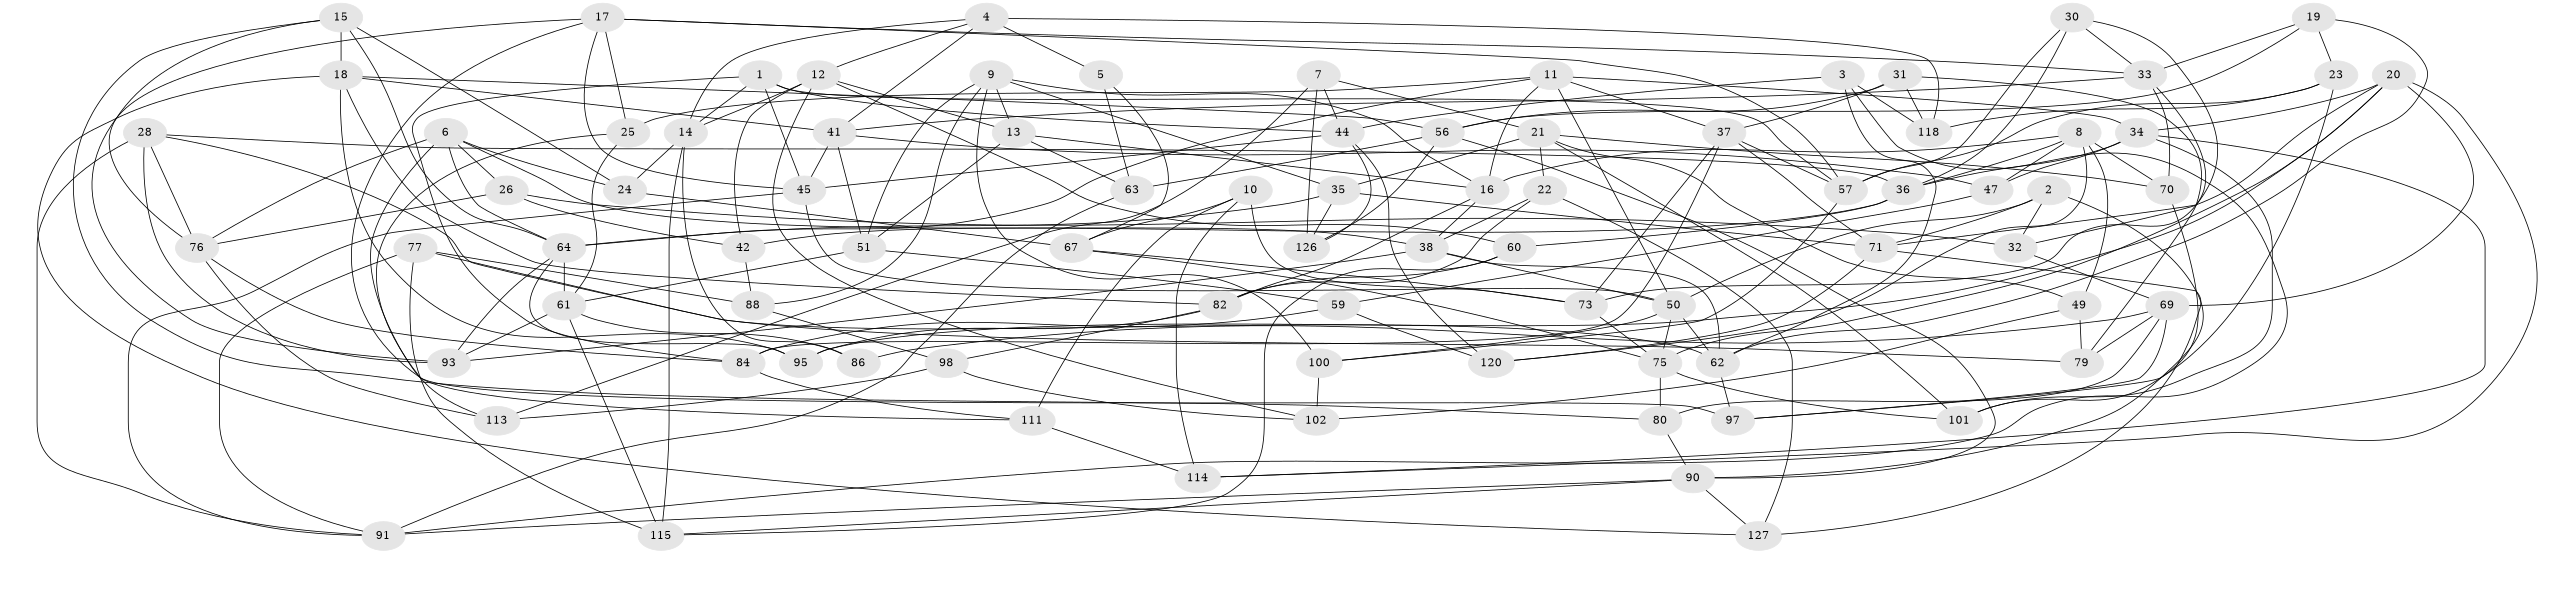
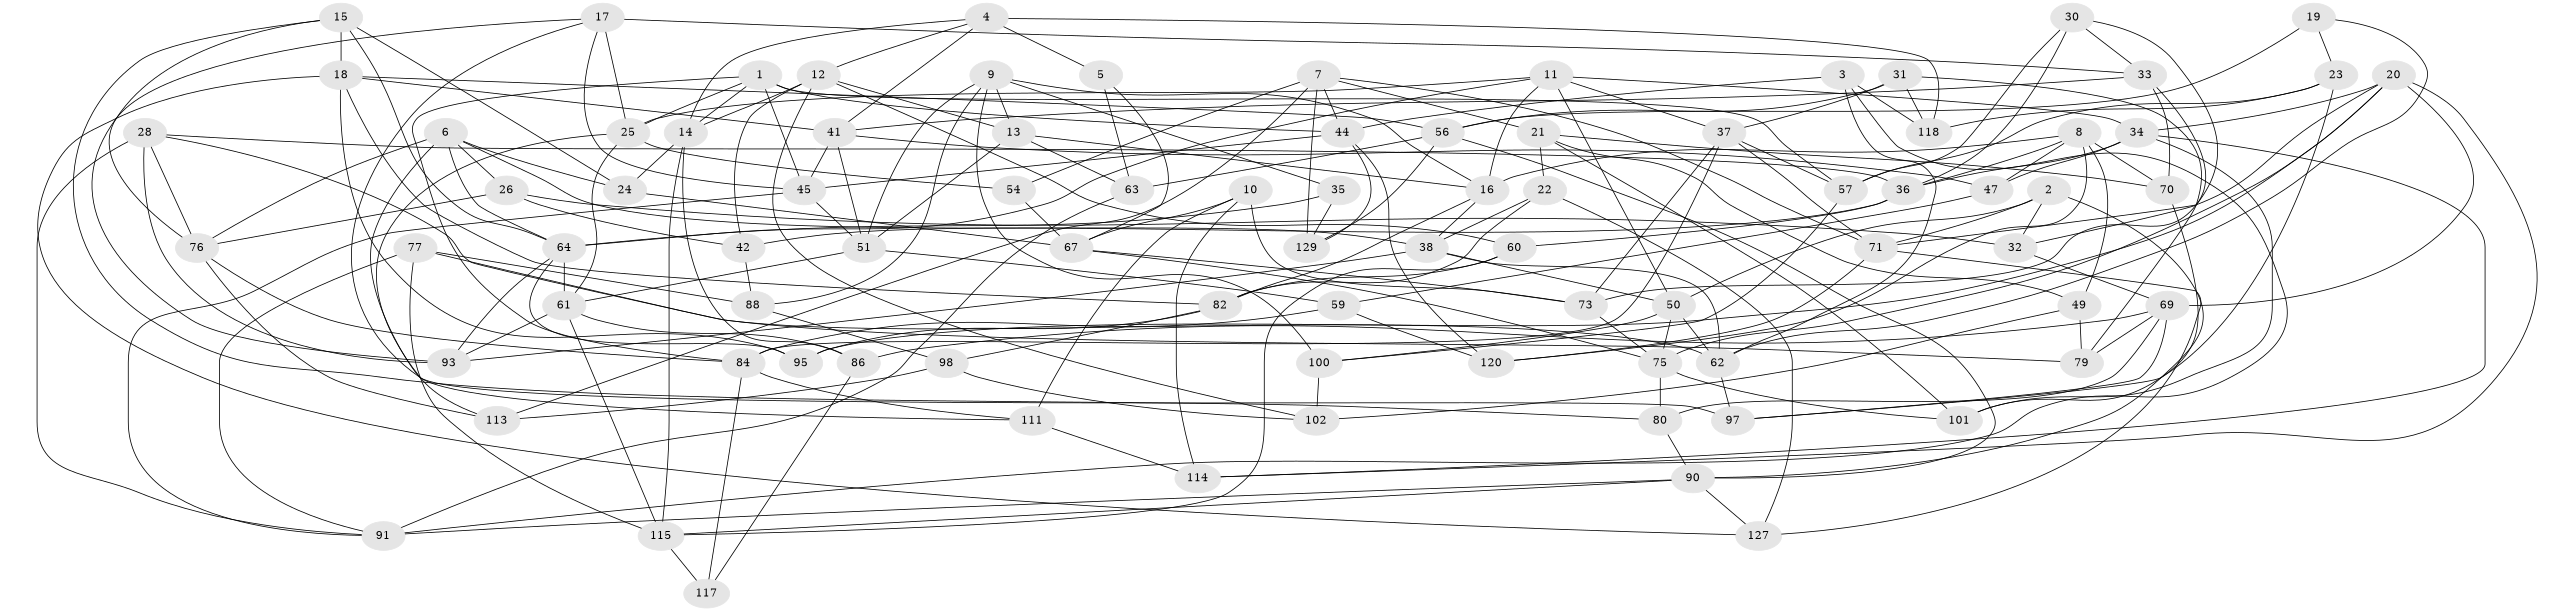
(1280, 46) -> none
(2229, 46) -> none
none -> (691, 104)
(1447, 159) -> none
none -> (1014, 190)
(1533, 213) -> (1608, 130)
(1307, 248) -> (1307, 248)
(1189, 291) -> (825, 211)
none -> (707, 594)
